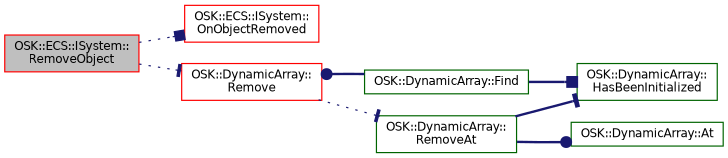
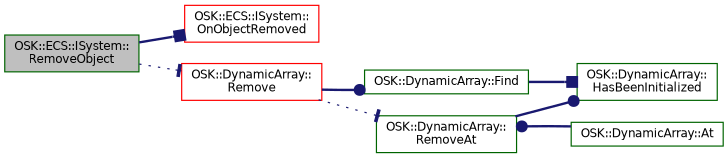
(156, 40) -> (156, 40)
(72, 53) -> (72, 53)
(348, 74) -> (338, 90)
(544, 109) -> (544, 109)
(539, 142) -> (549, 126)
